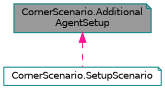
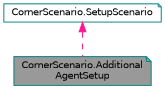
(83, 55) -> (83, 44)
